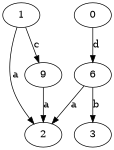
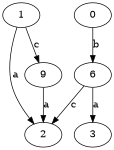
(96, 45) -> (96, 45)
(74, 105) -> (74, 105)
(96, 105) -> (96, 105)
